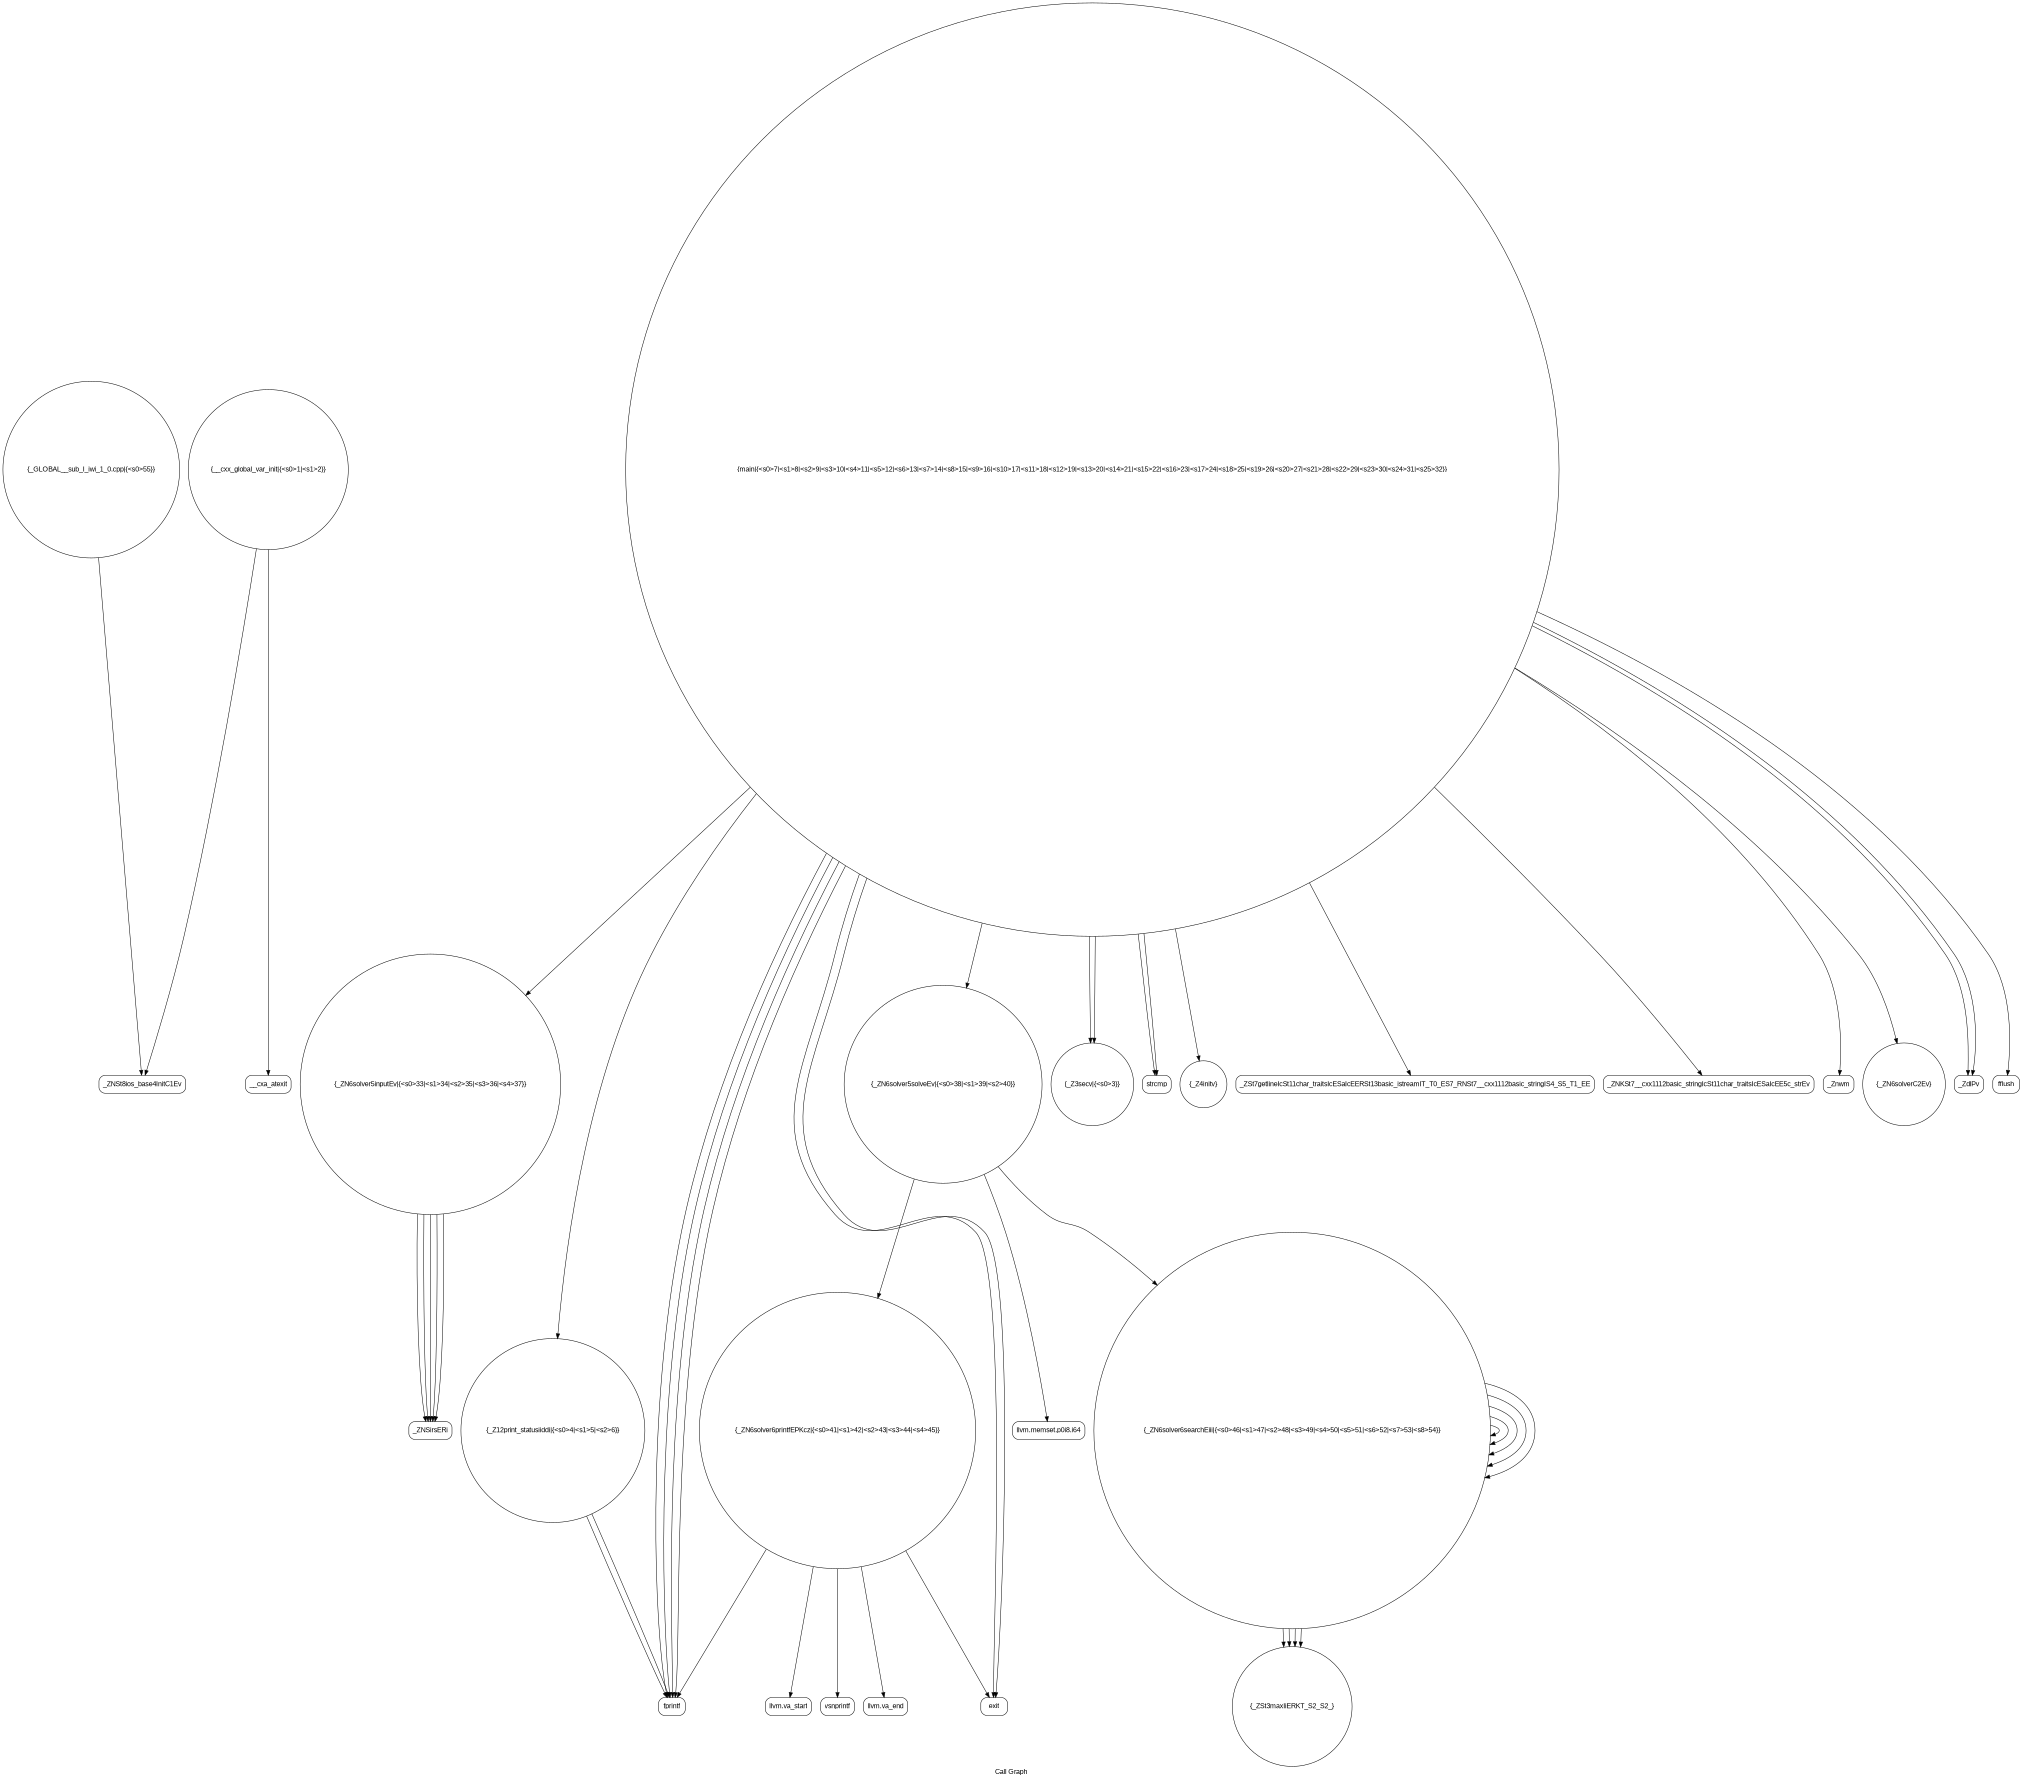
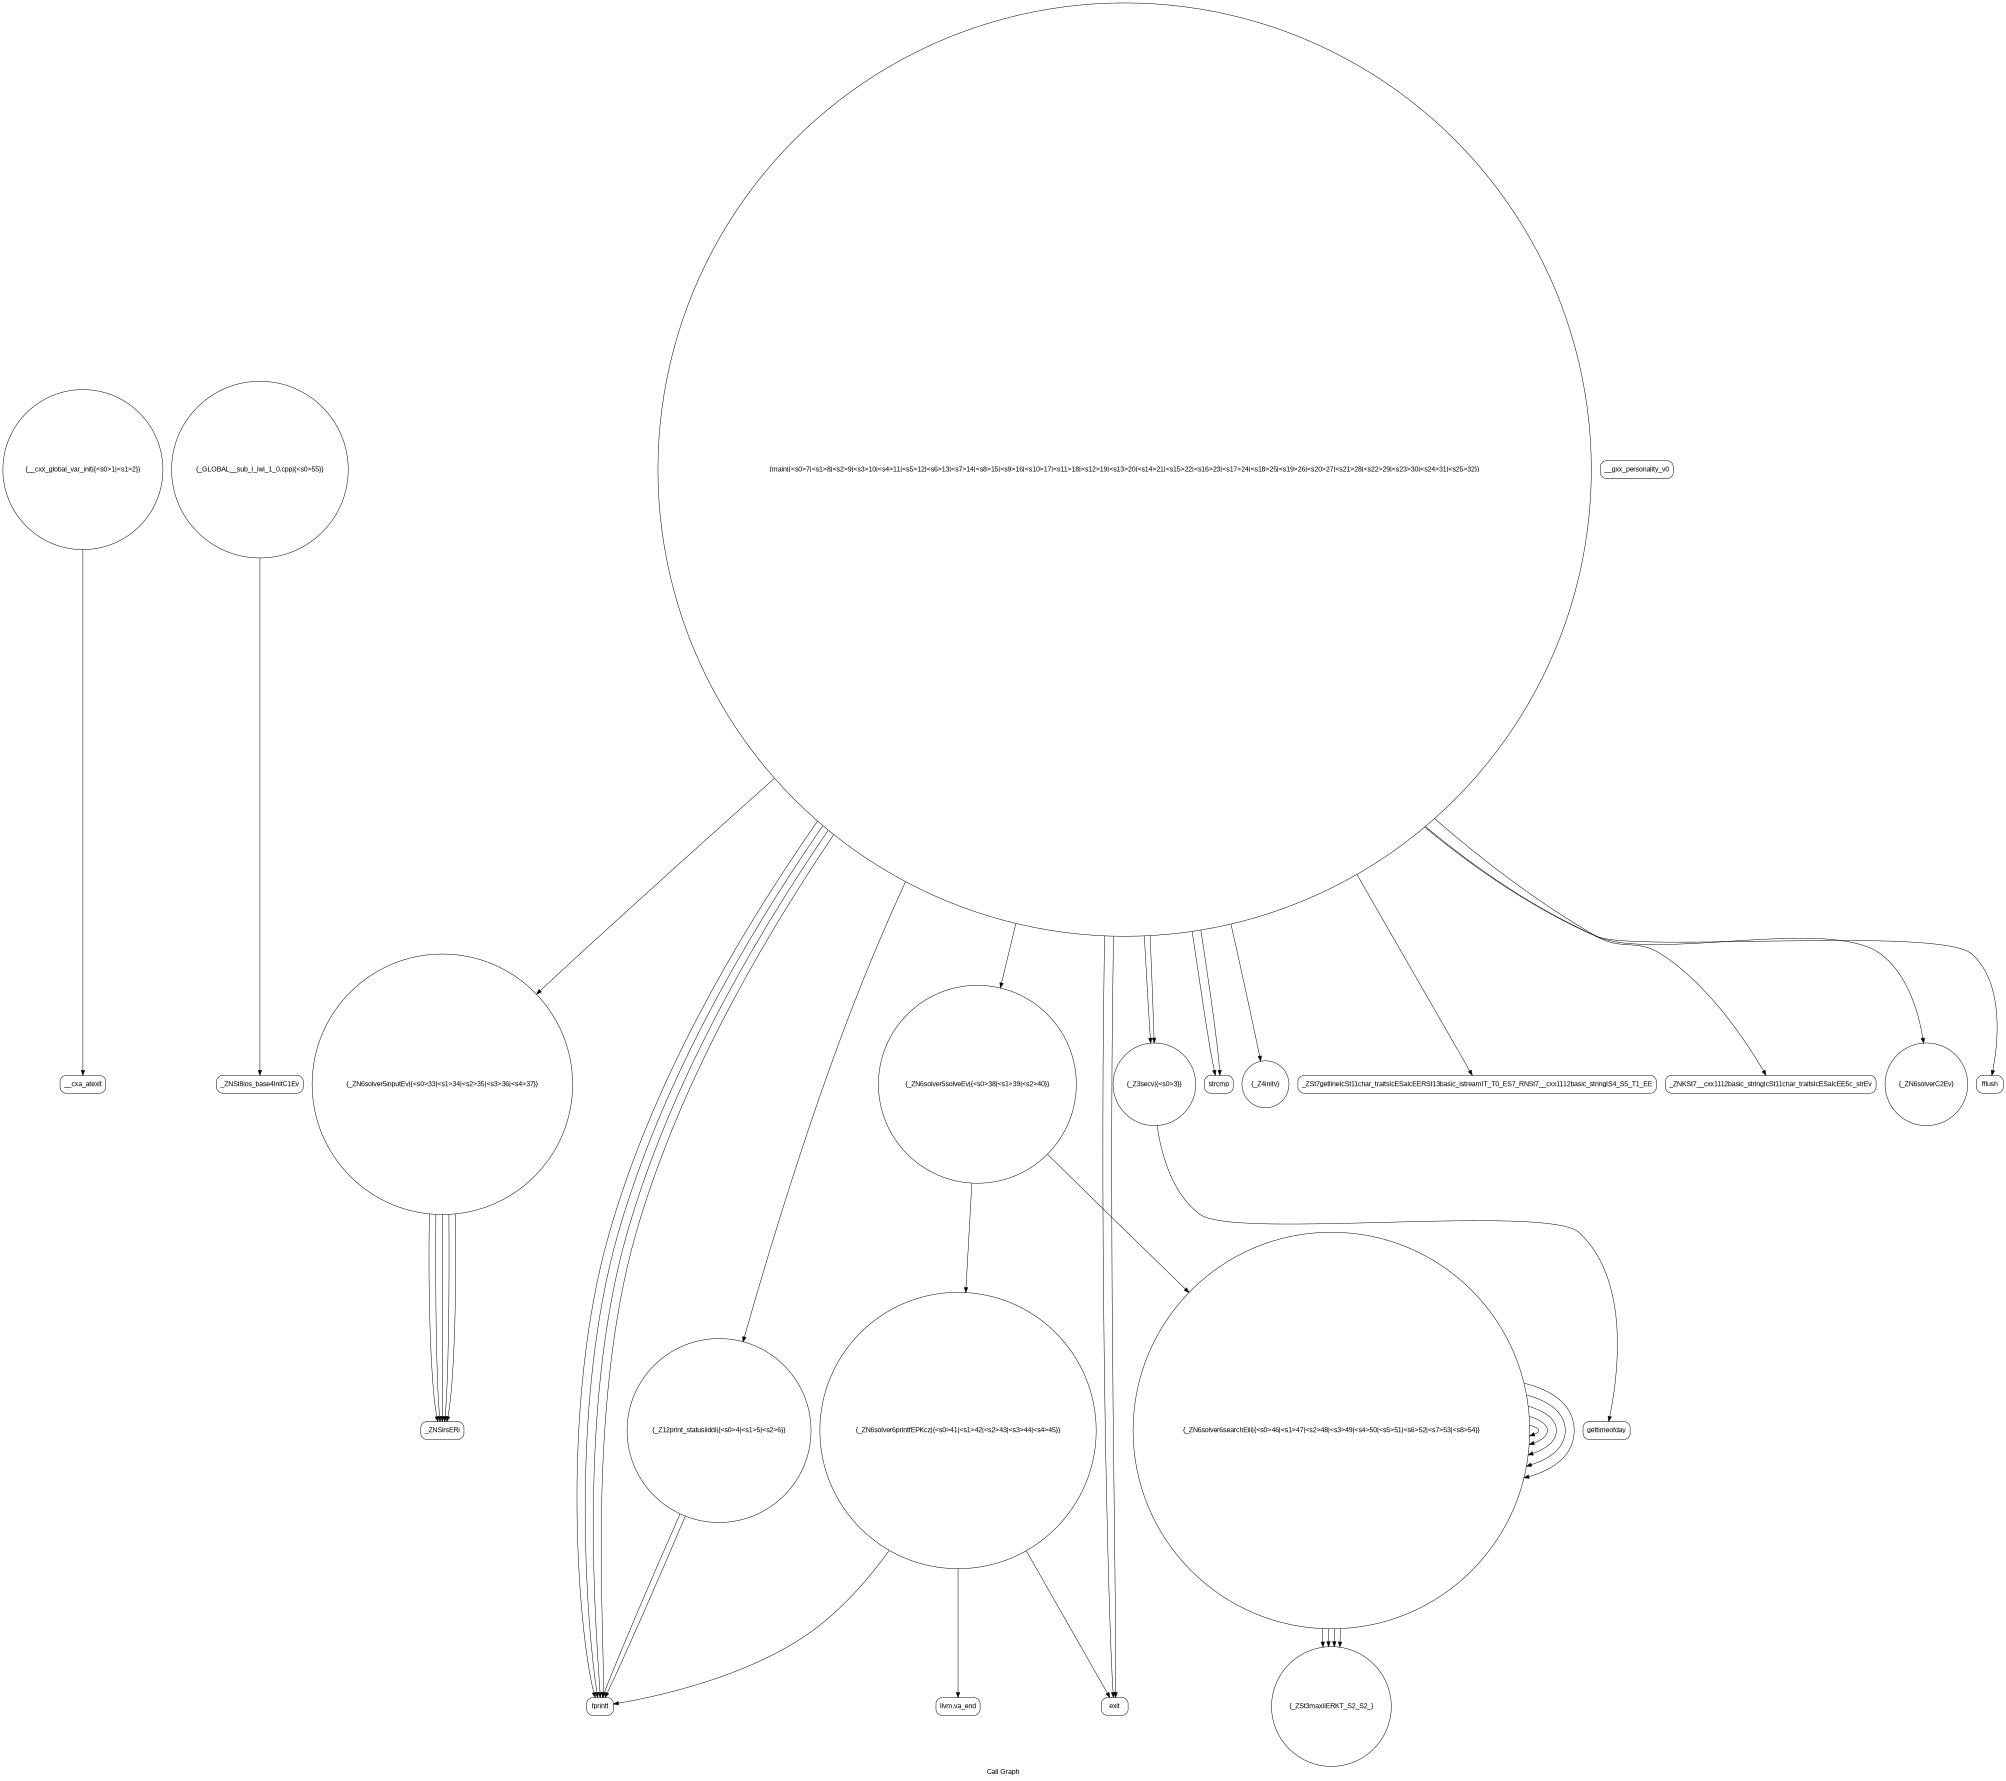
none -> (1637, 470)
(210, 811) -> none
(1839, 1084) -> none
(1969, 1084) -> none
(1049, 1431) -> none
none -> (1607, 1431)
(788, 1707) -> none
(838, 1707) -> none
